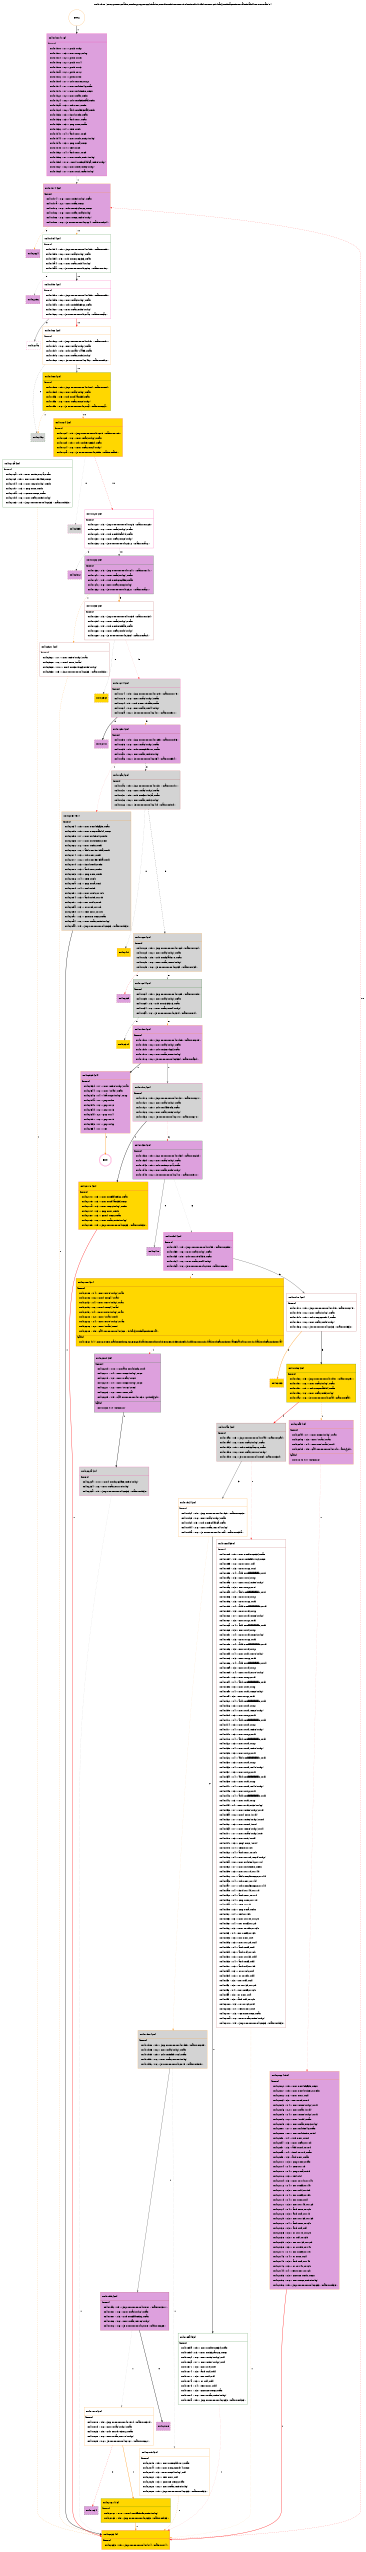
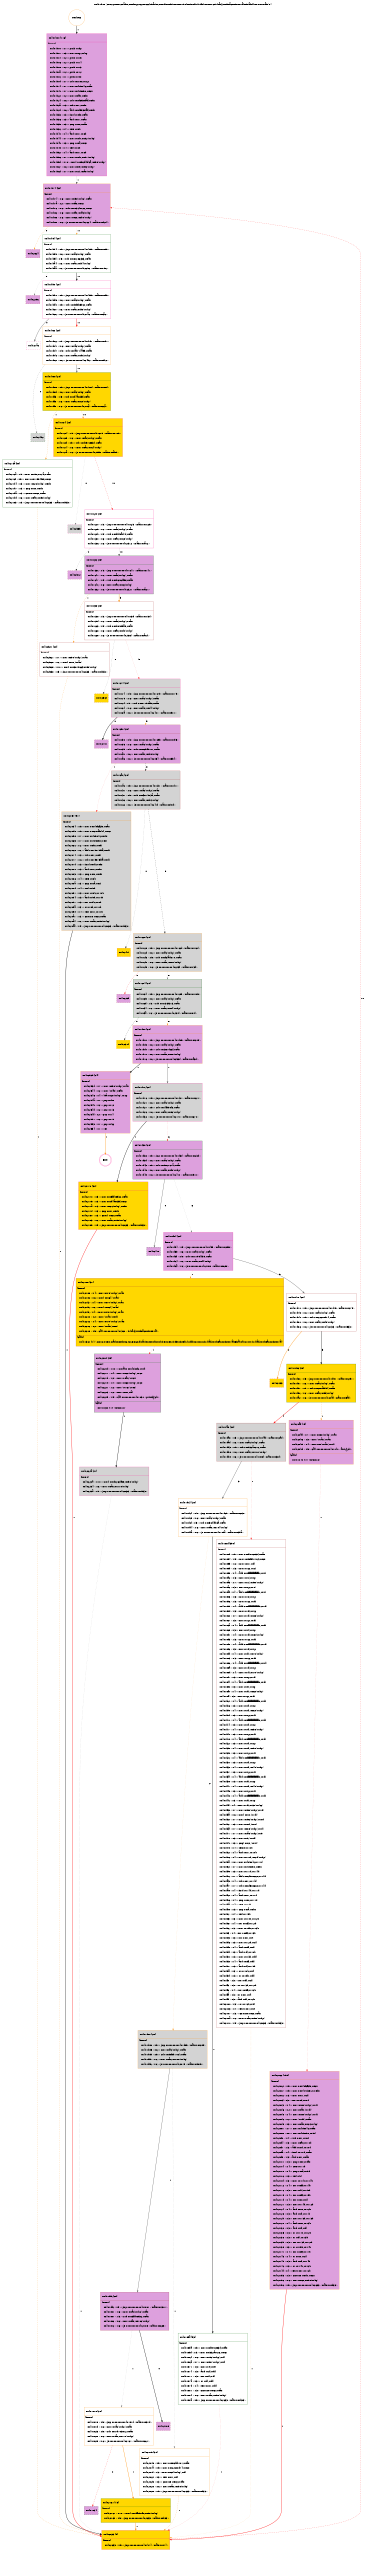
(77, 18) -> (77, 18)
(40, 421) -> (48, 434)
